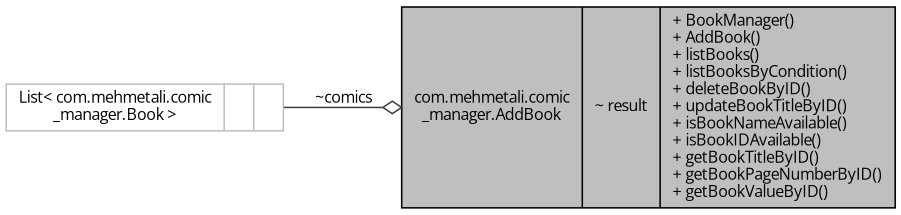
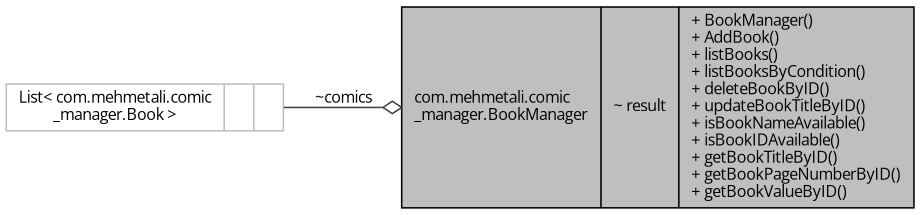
(492, 115) -> (501, 115)
